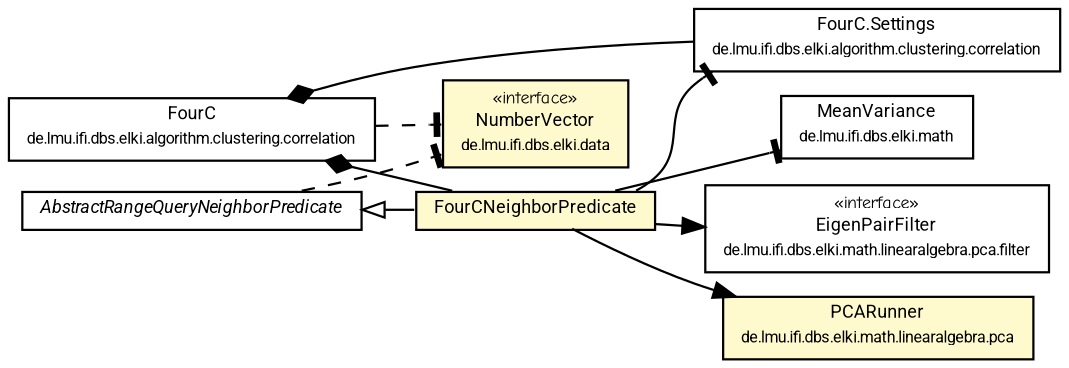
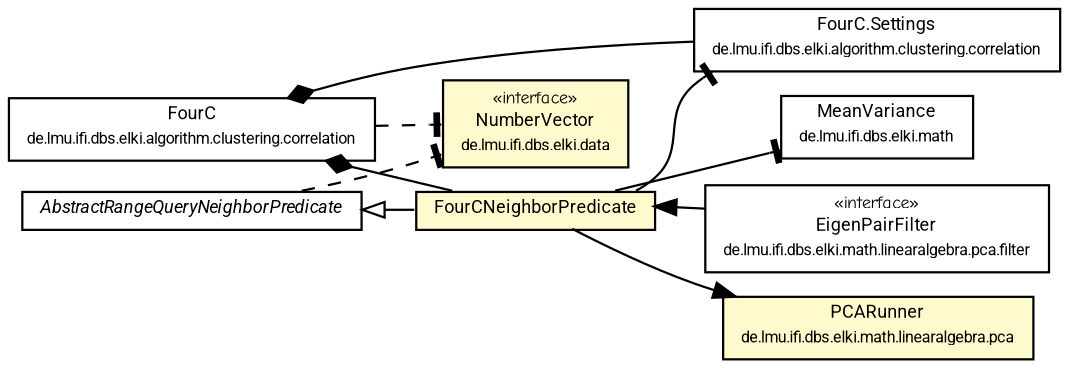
(668, 225) -> (691, 208)
